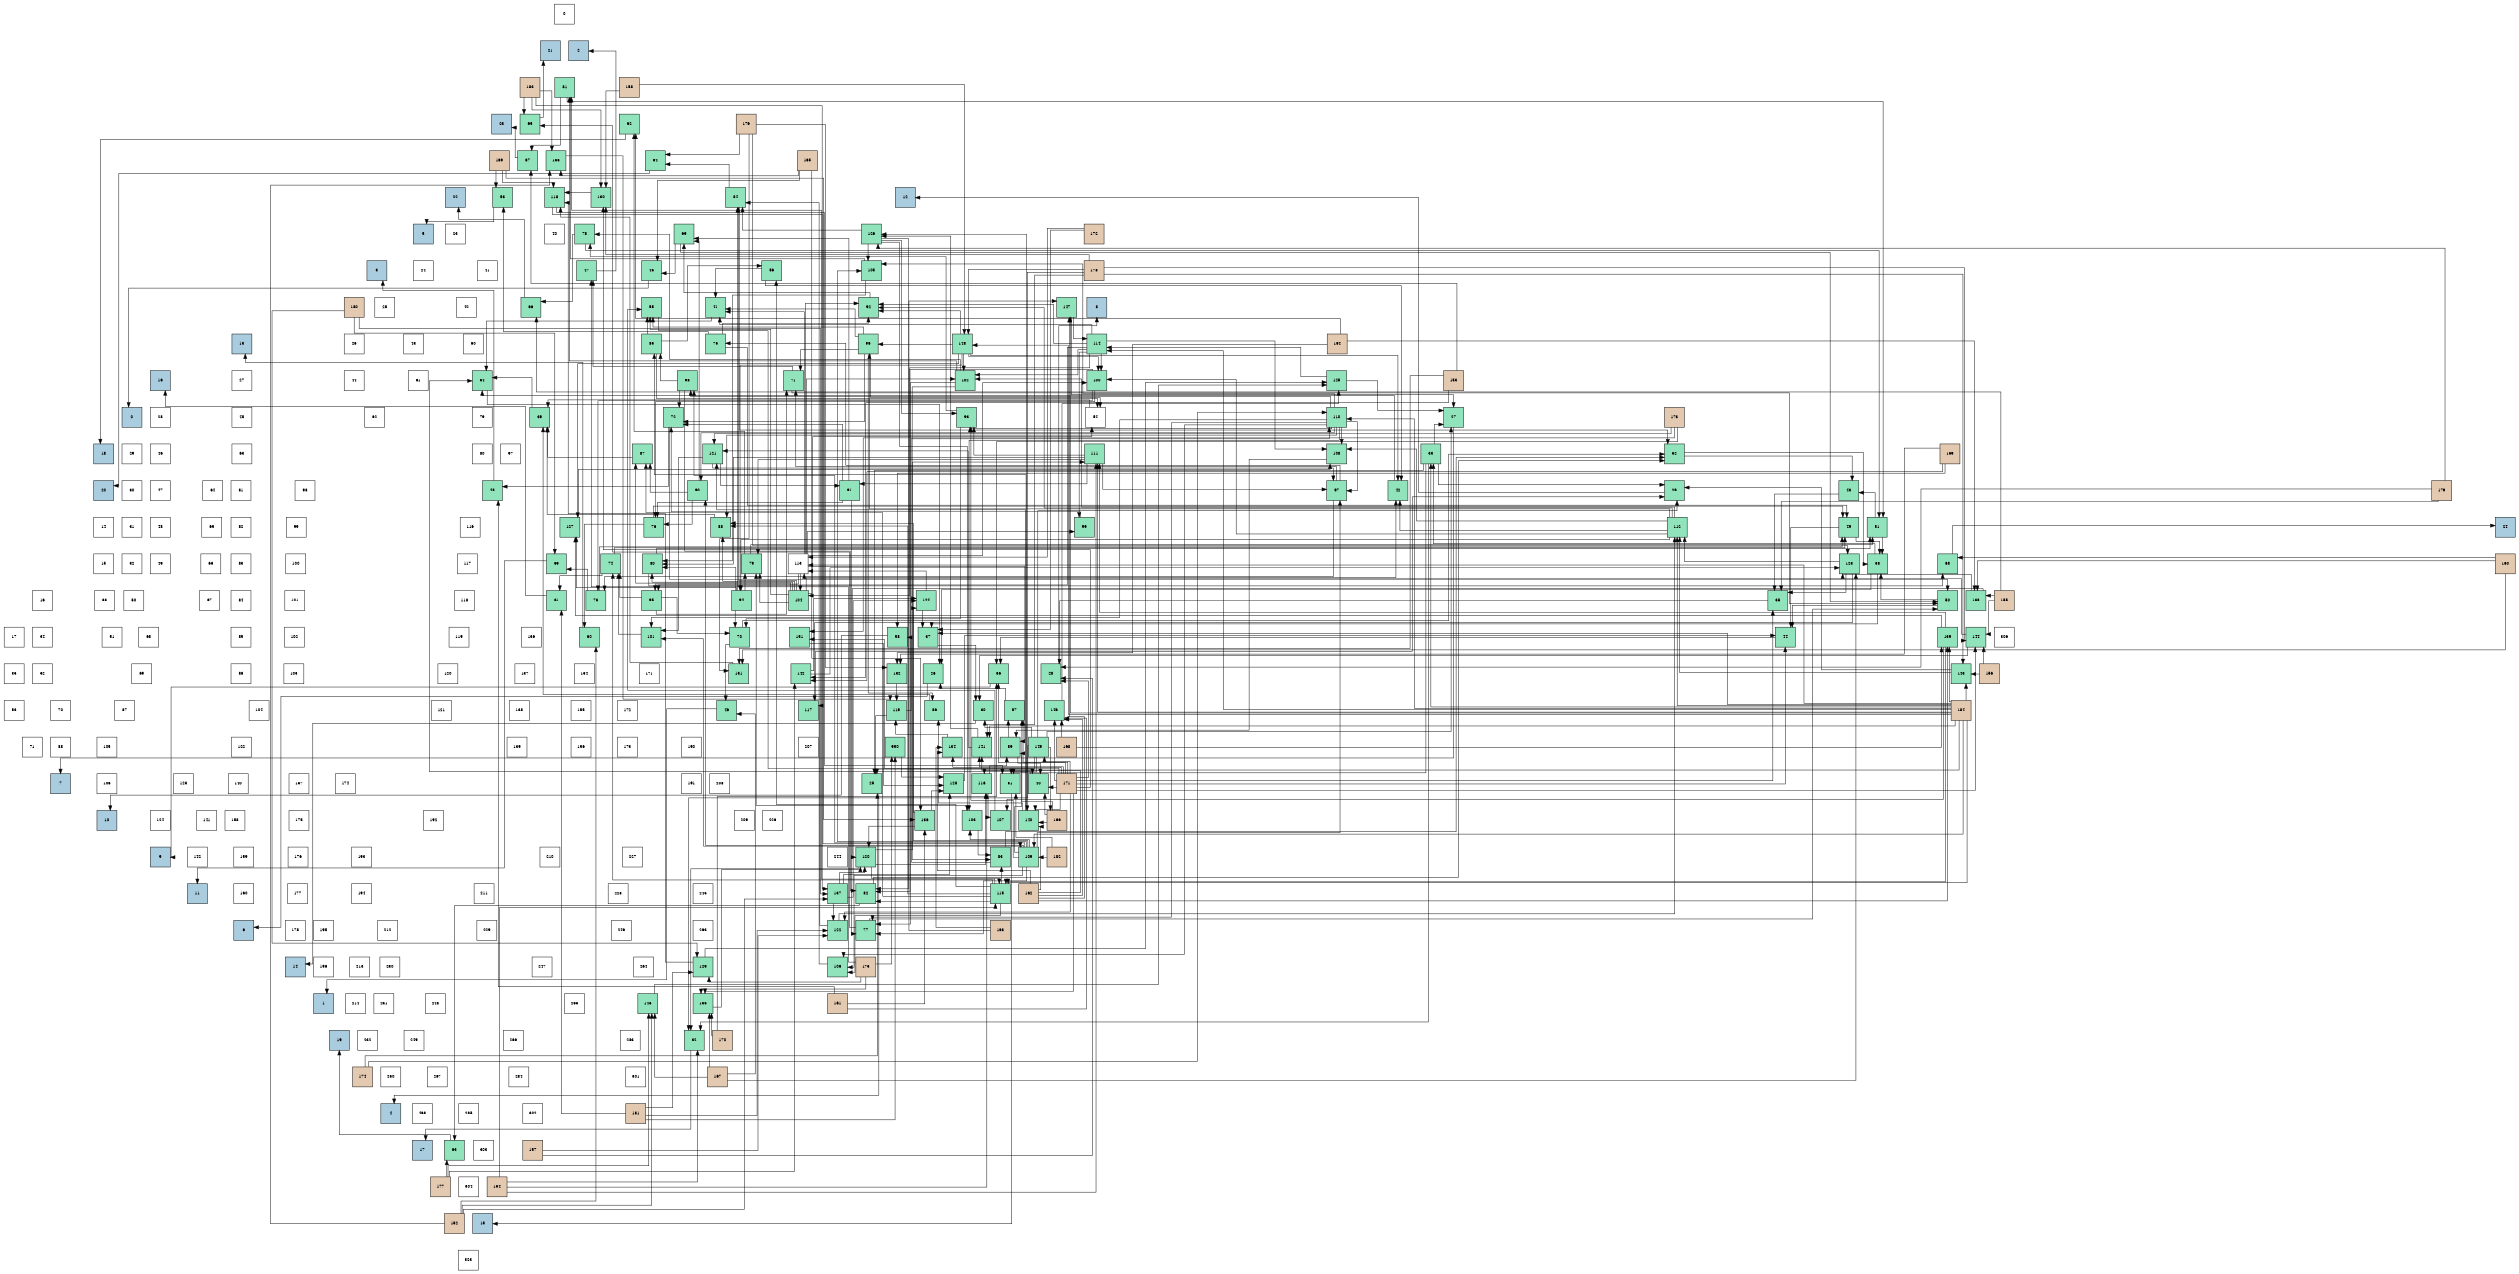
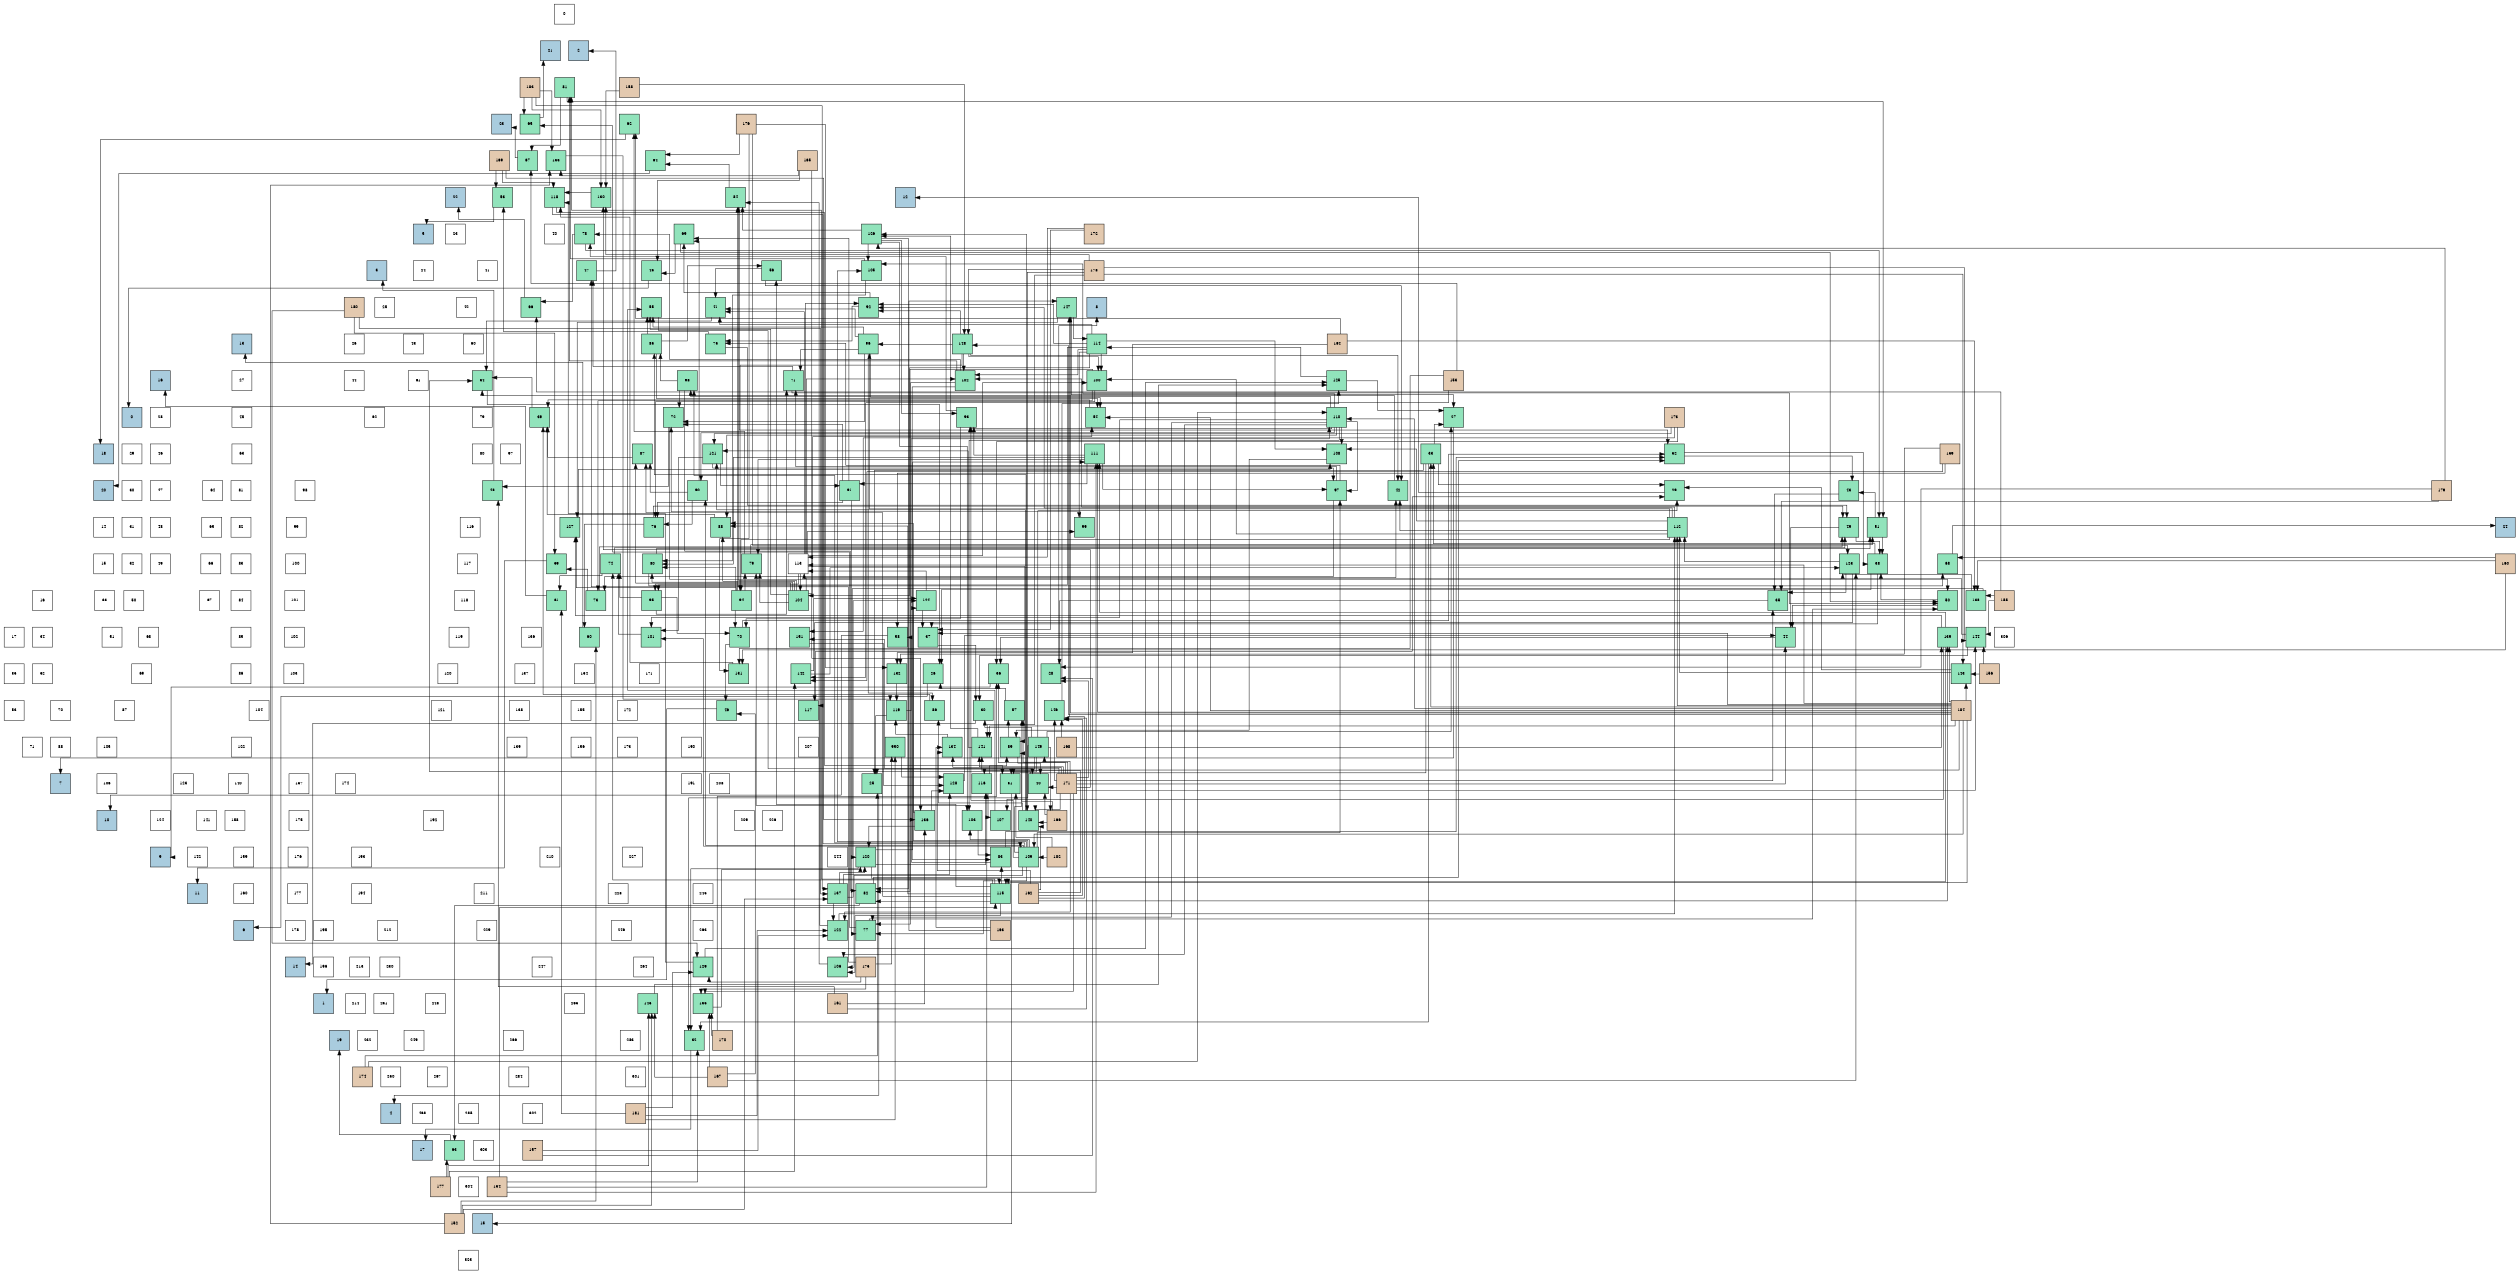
(791, 323) -> (812, 341)
(712, 364) -> (725, 322)
(1095, 417) -> (1095, 417)
(1352, 709) -> (1384, 711)
